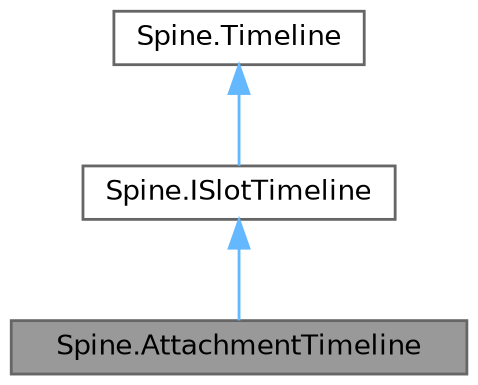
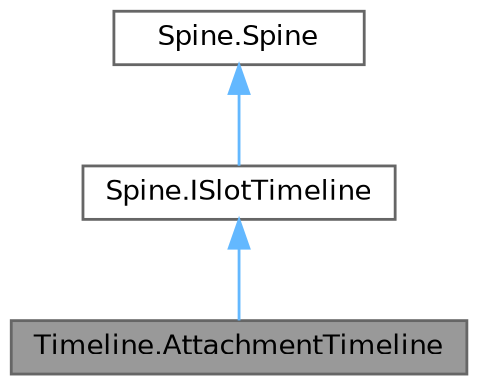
(239, 38) -> (239, 38)
(239, 347) -> (239, 347)
